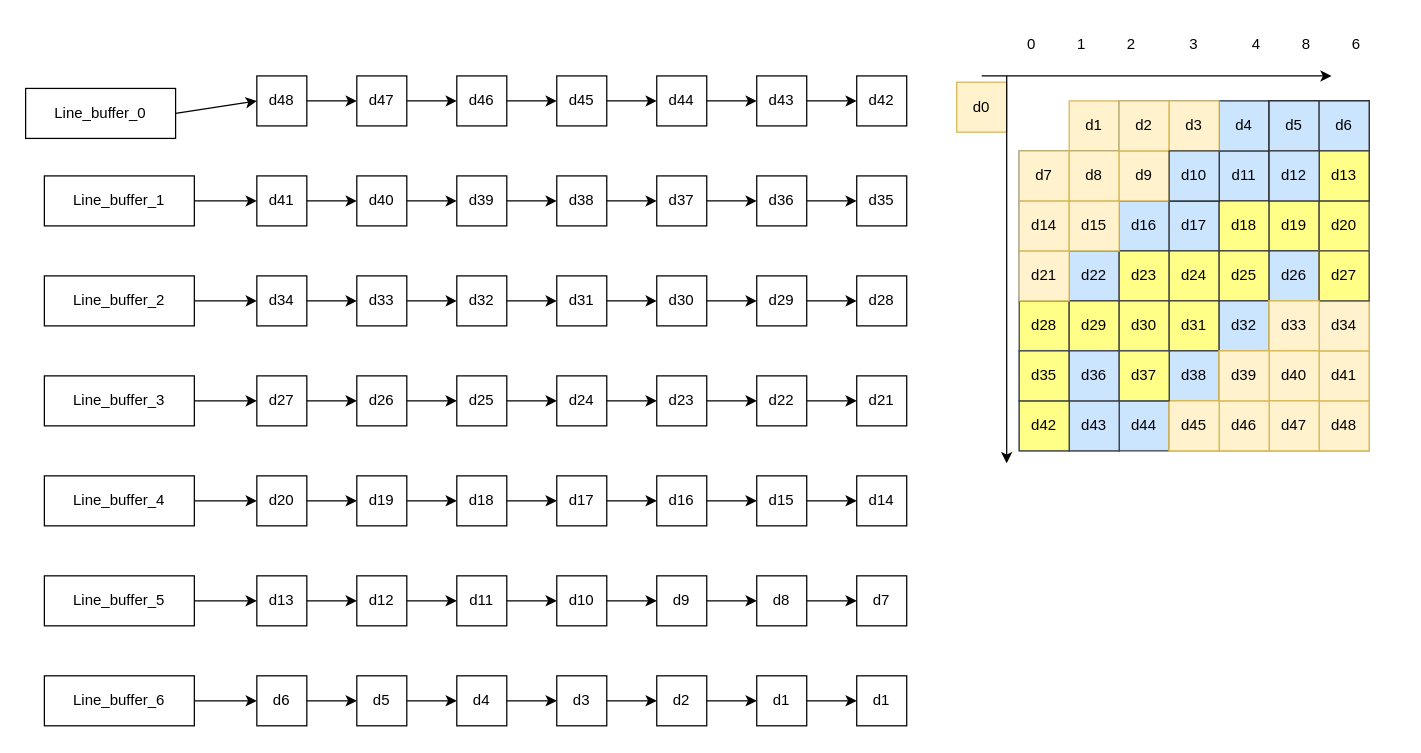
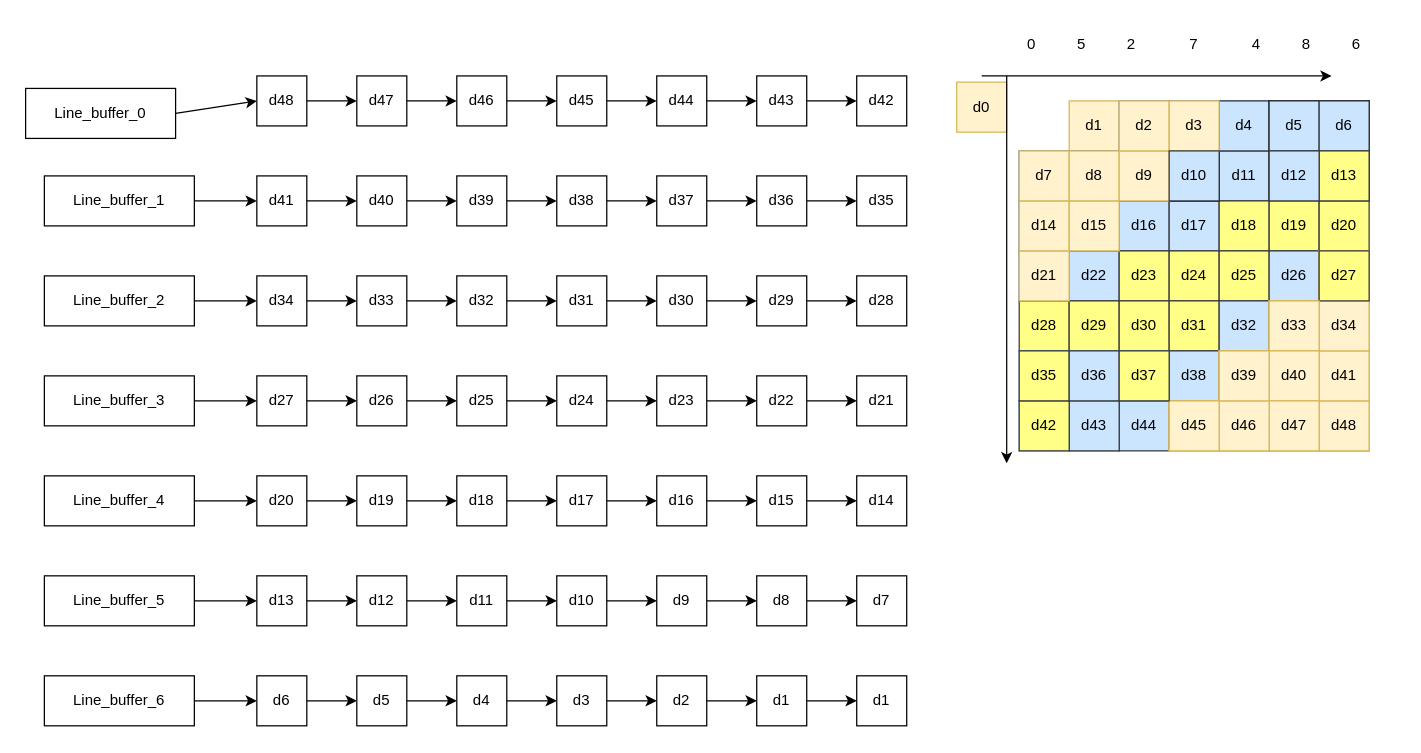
(1082, 44) -> (1082, 44)
(1194, 44) -> (1194, 44)
